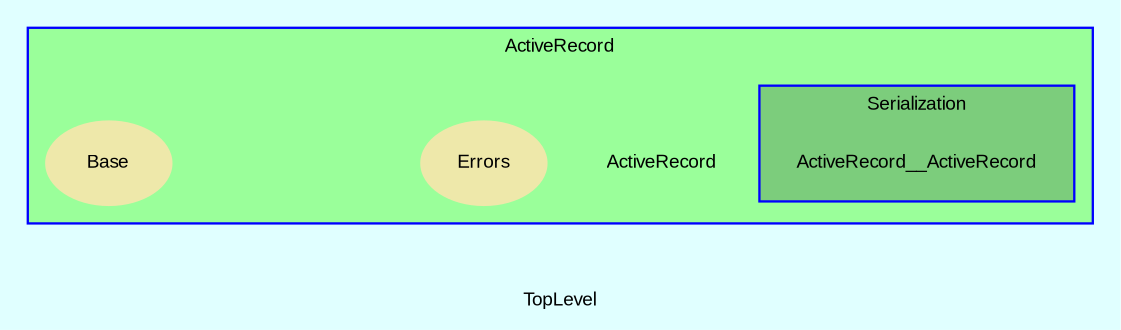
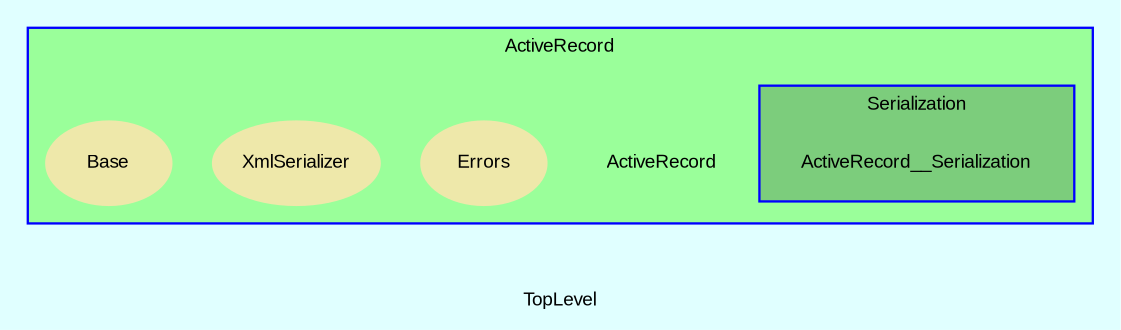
none -> (296, 163)
(917, 163) -> (917, 163)
